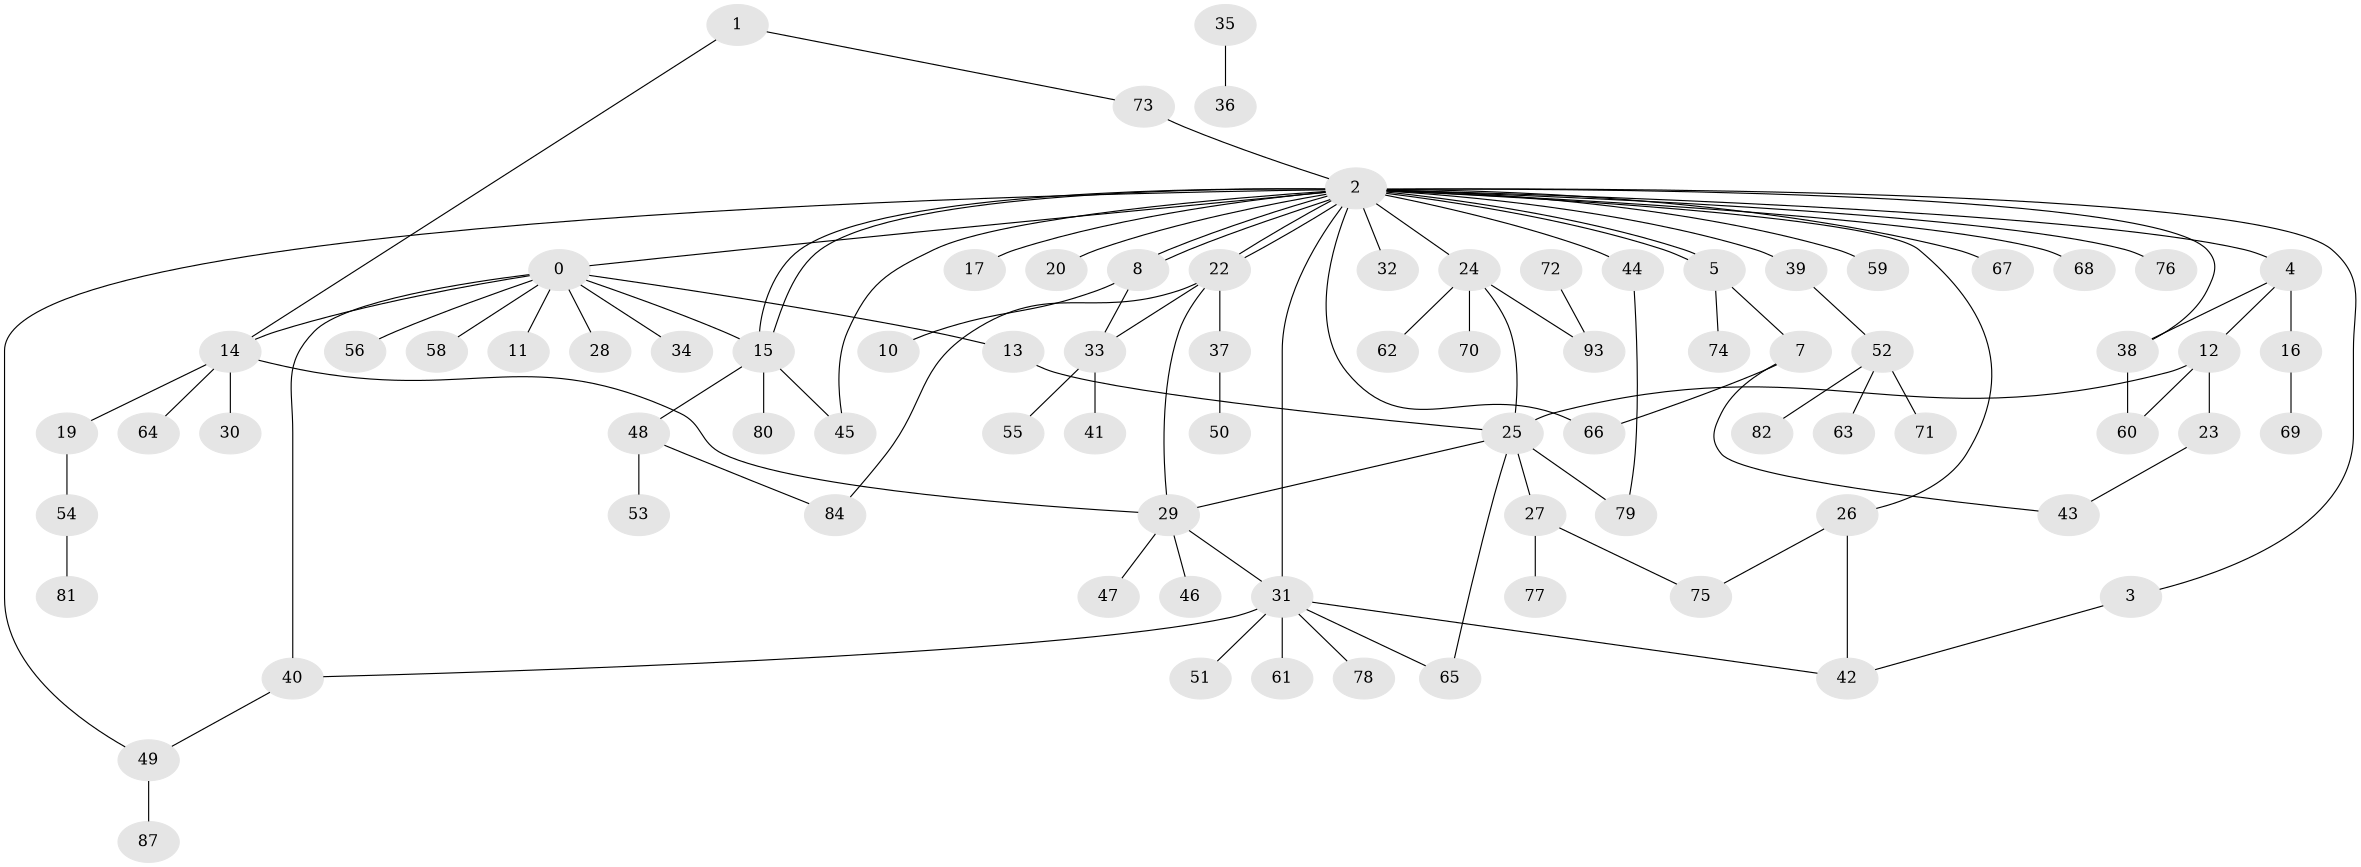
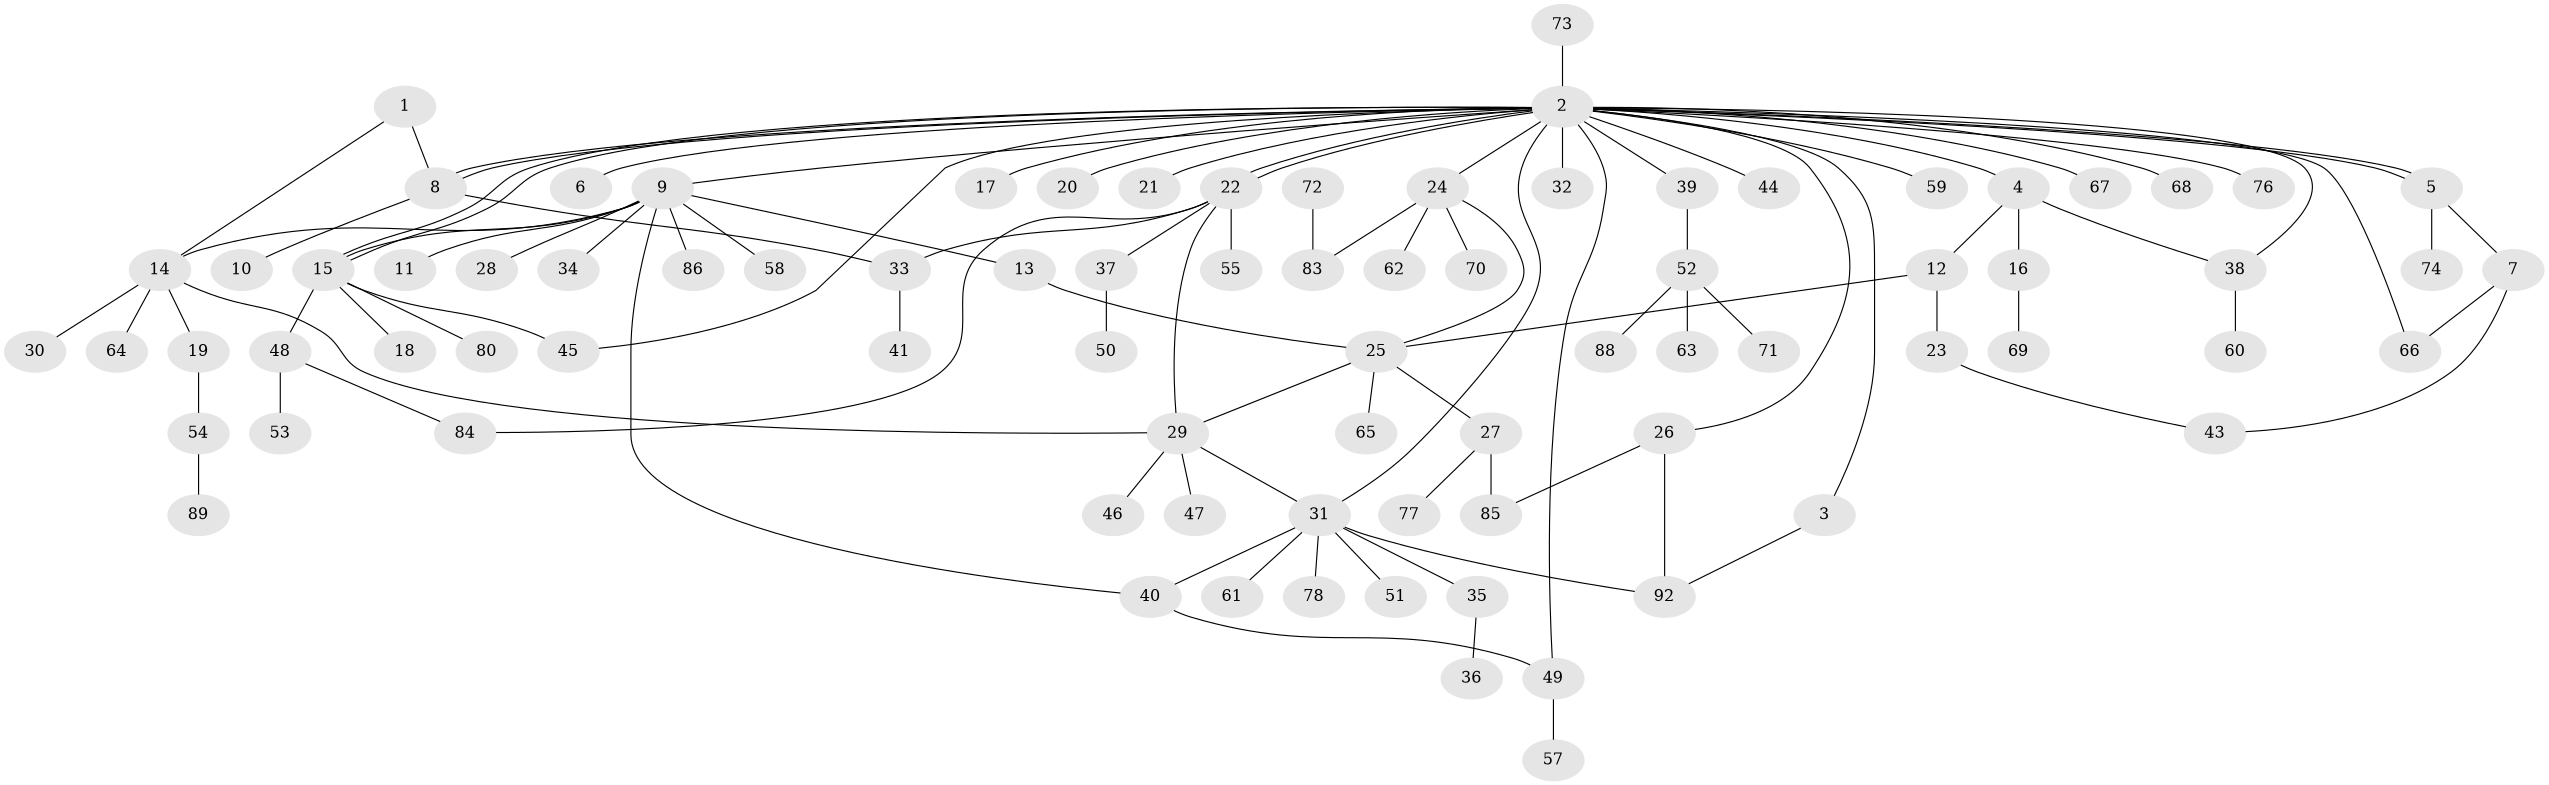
(941, 66) -> (420, 147)
none -> (581, 188)
none -> (1149, 188)
(559, 270) -> (663, 188)
(355, 352) -> (693, 270)
none -> (405, 352)
(1594, 352) -> (1313, 270)
(1054, 392) -> (1231, 229)
(2169, 393) -> none
(1762, 433) -> (1606, 352)
(1626, 515) -> none
(67, 597) -> (199, 515)
(1701, 597) -> (1491, 515)
(1366, 638) -> (1398, 556)
(1847, 679) -> (1665, 597)
(149, 842) -> (1553, 760)
